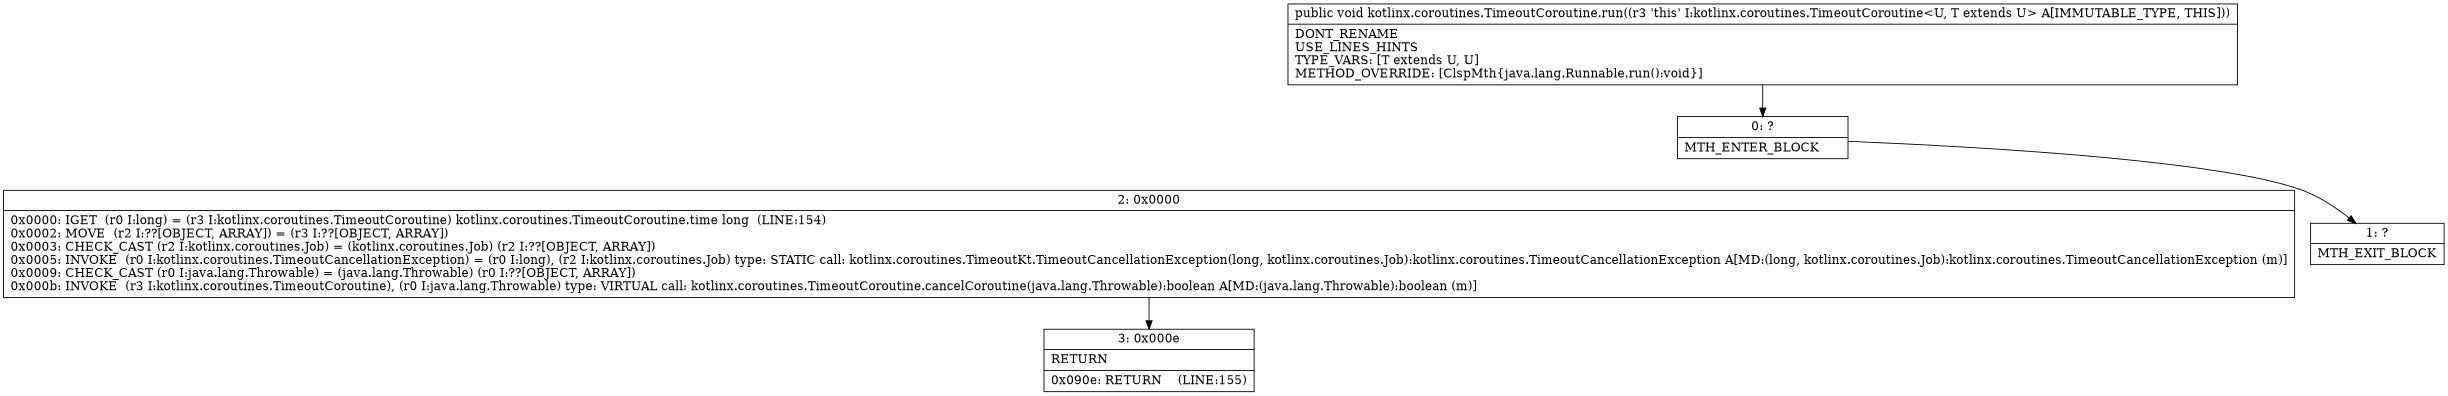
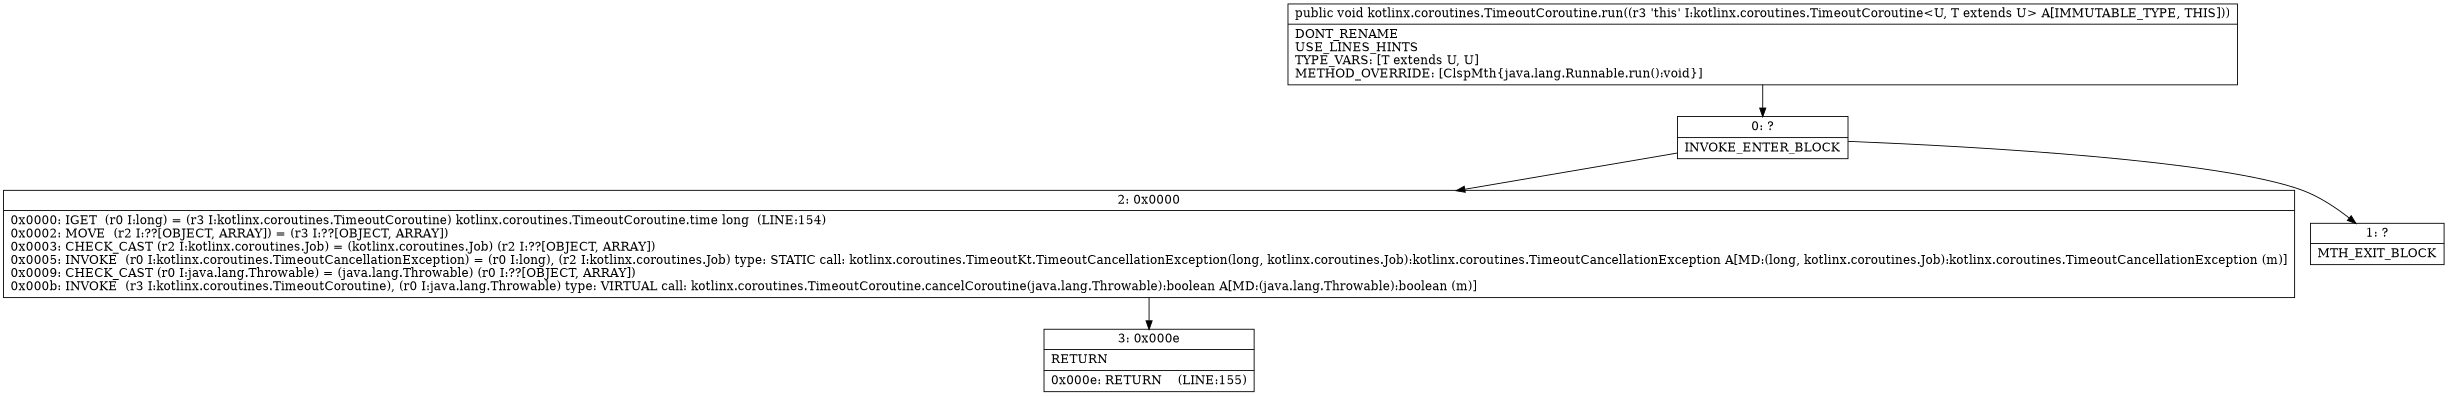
(1752, 148) -> (1763, 148)
none -> (1571, 171)
(1149, 381) -> (1149, 381)
